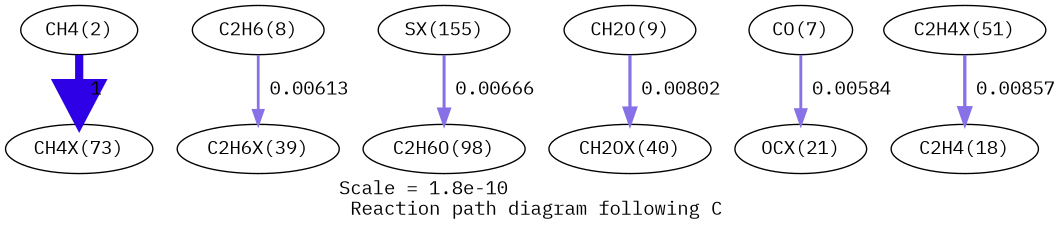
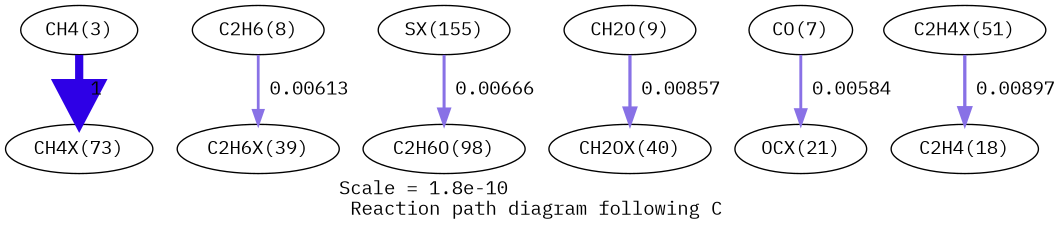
(79, 30) -> (79, 30)
(676, 90) -> (676, 90)
(1011, 90) -> (1011, 90)
